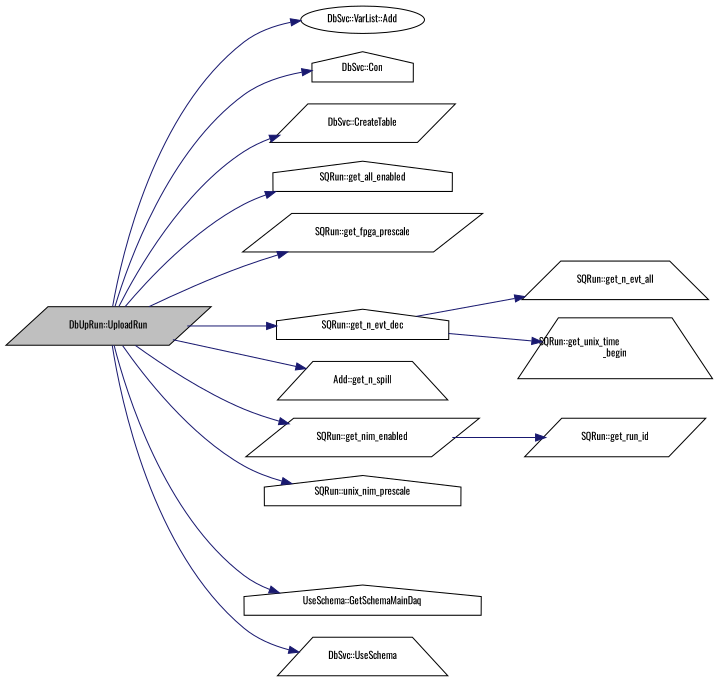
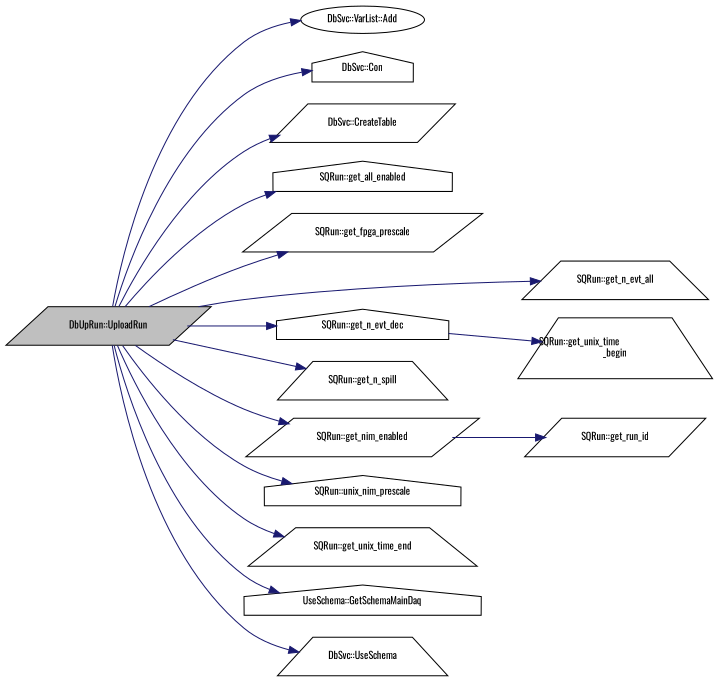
(466, 307) -> (364, 289)
(363, 381) -> (363, 381)
none -> (363, 547)
